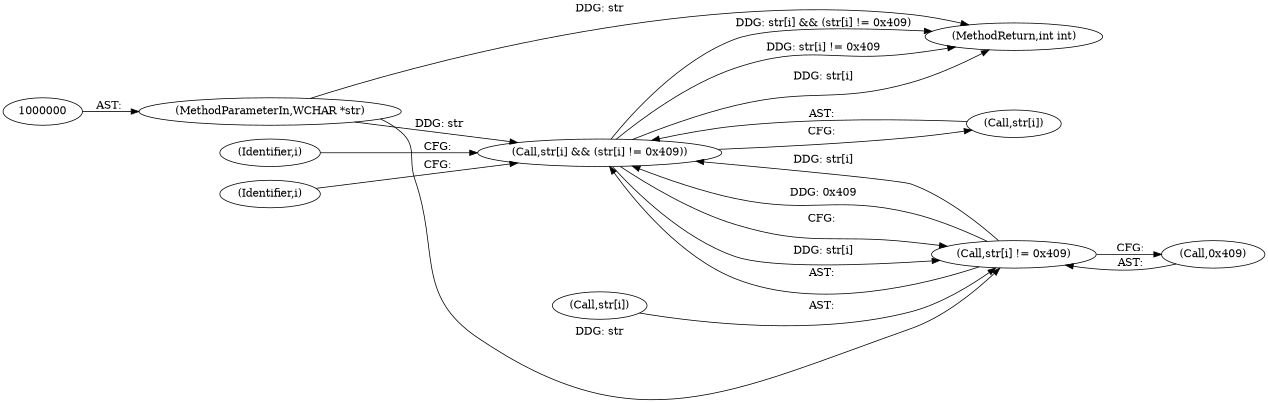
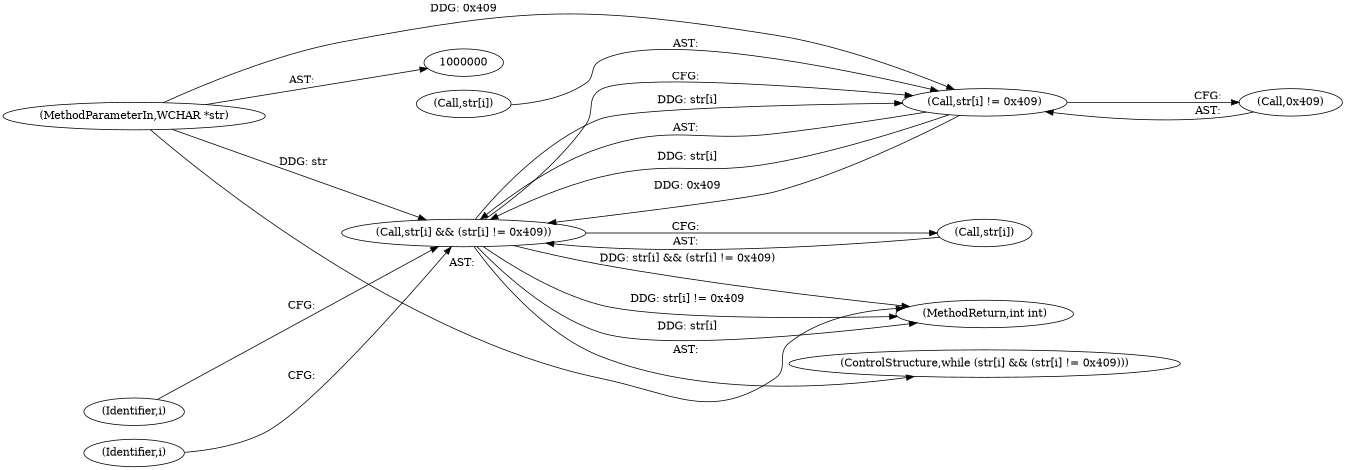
(600, 9) -> (464, 263)
(107, 112) -> (313, 87)
(600, 332) -> (464, 9)
none -> (985, 364)
